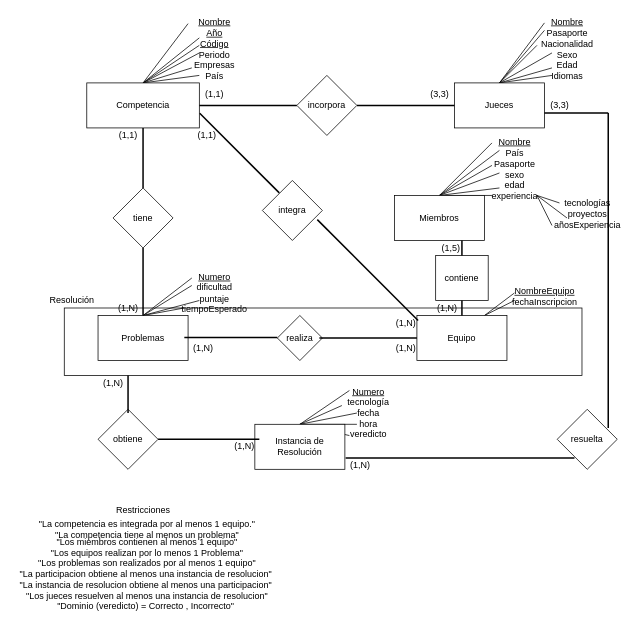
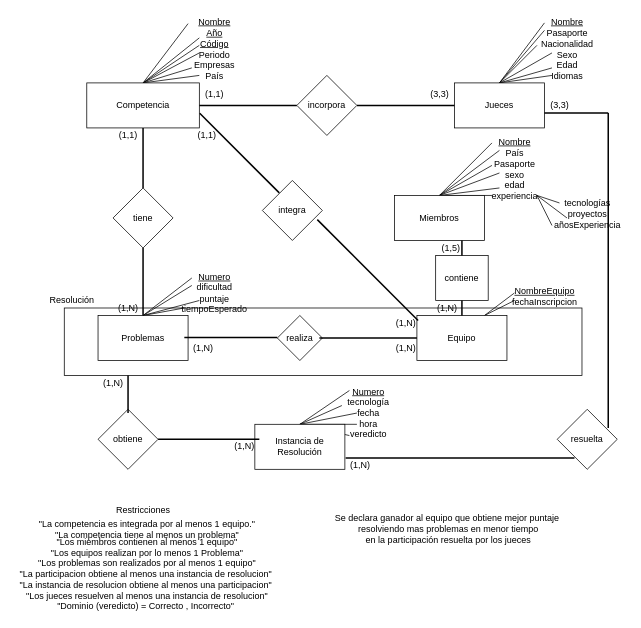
none -> (447, 529)
